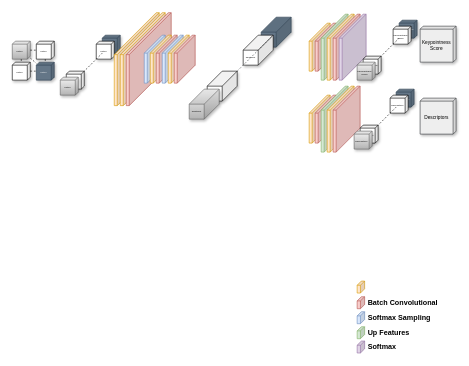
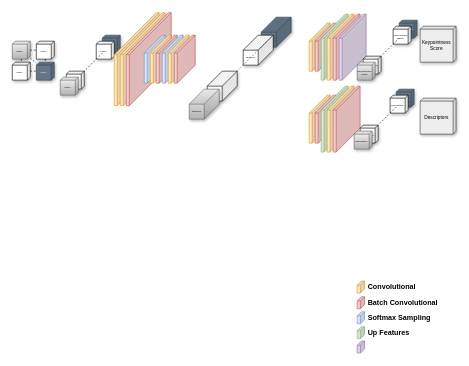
none -> (412, 287)
(412, 347) -> none
